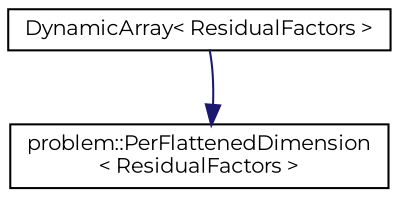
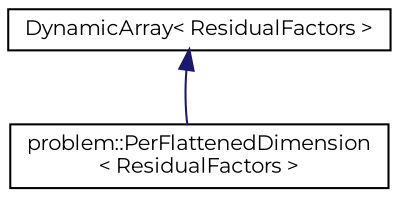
(213, 77) -> (186, 98)
